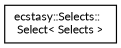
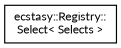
(61, 24) -> (61, 24)
